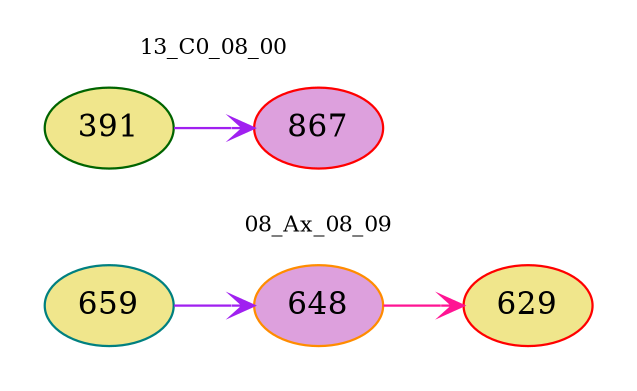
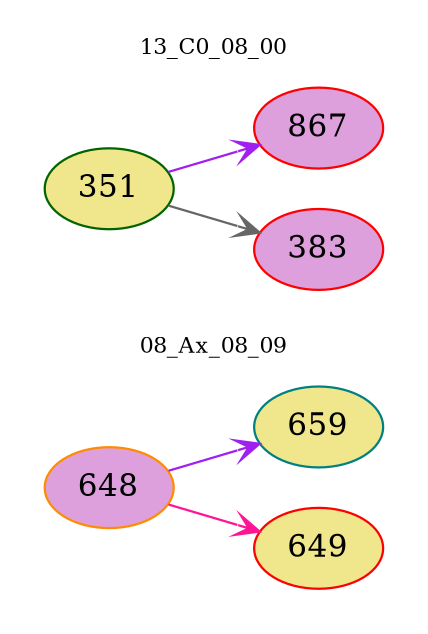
(109, 128) -> (109, 189)
none -> (319, 249)
(203, 306) -> (203, 461)
(528, 306) -> (319, 548)
